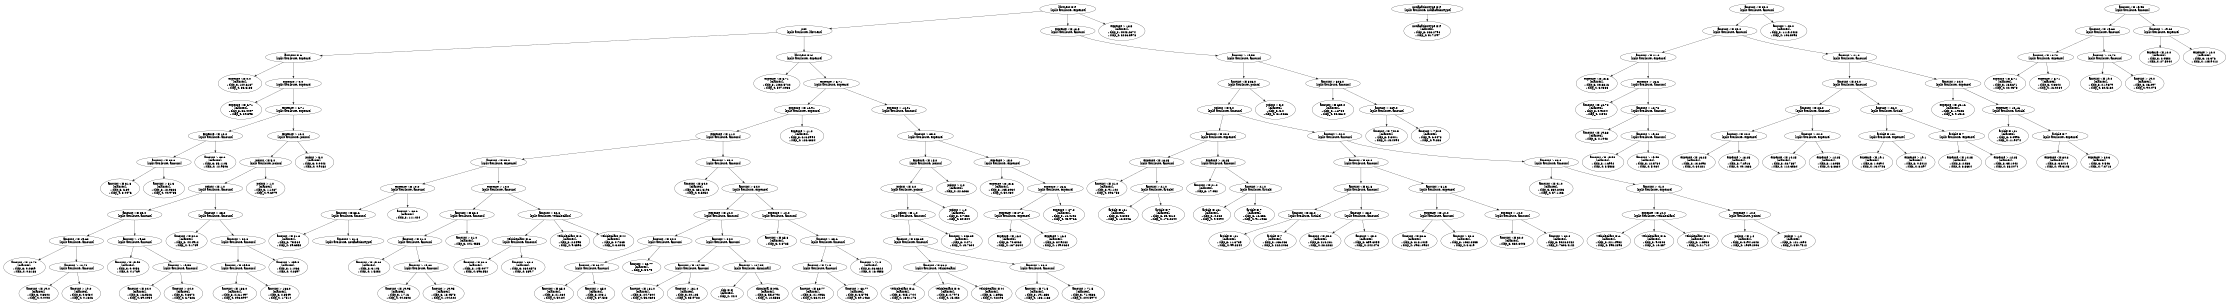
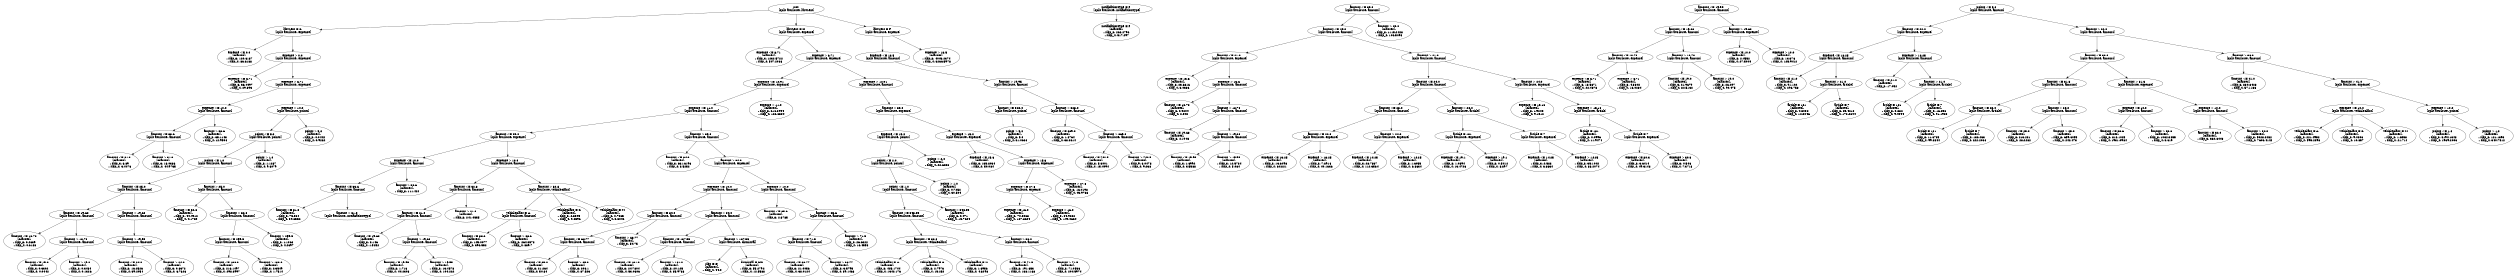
(937, 20) -> (838, 20)
(1235, 96) -> none
(128, 267) -> none
